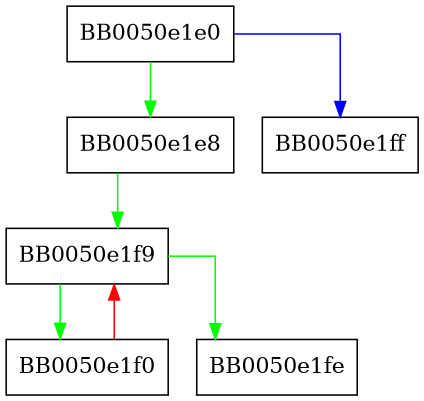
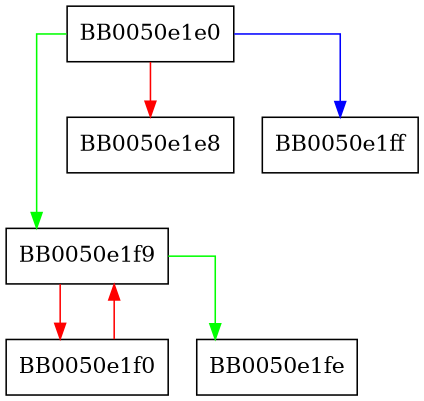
(150, 82) -> (150, 82)
(118, 193) -> (37, 108)
(60, 304) -> (60, 304)
